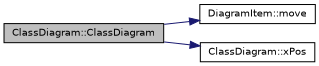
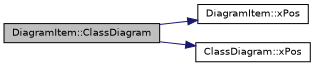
(258, 14) -> (253, 14)
(84, 33) -> (82, 33)
